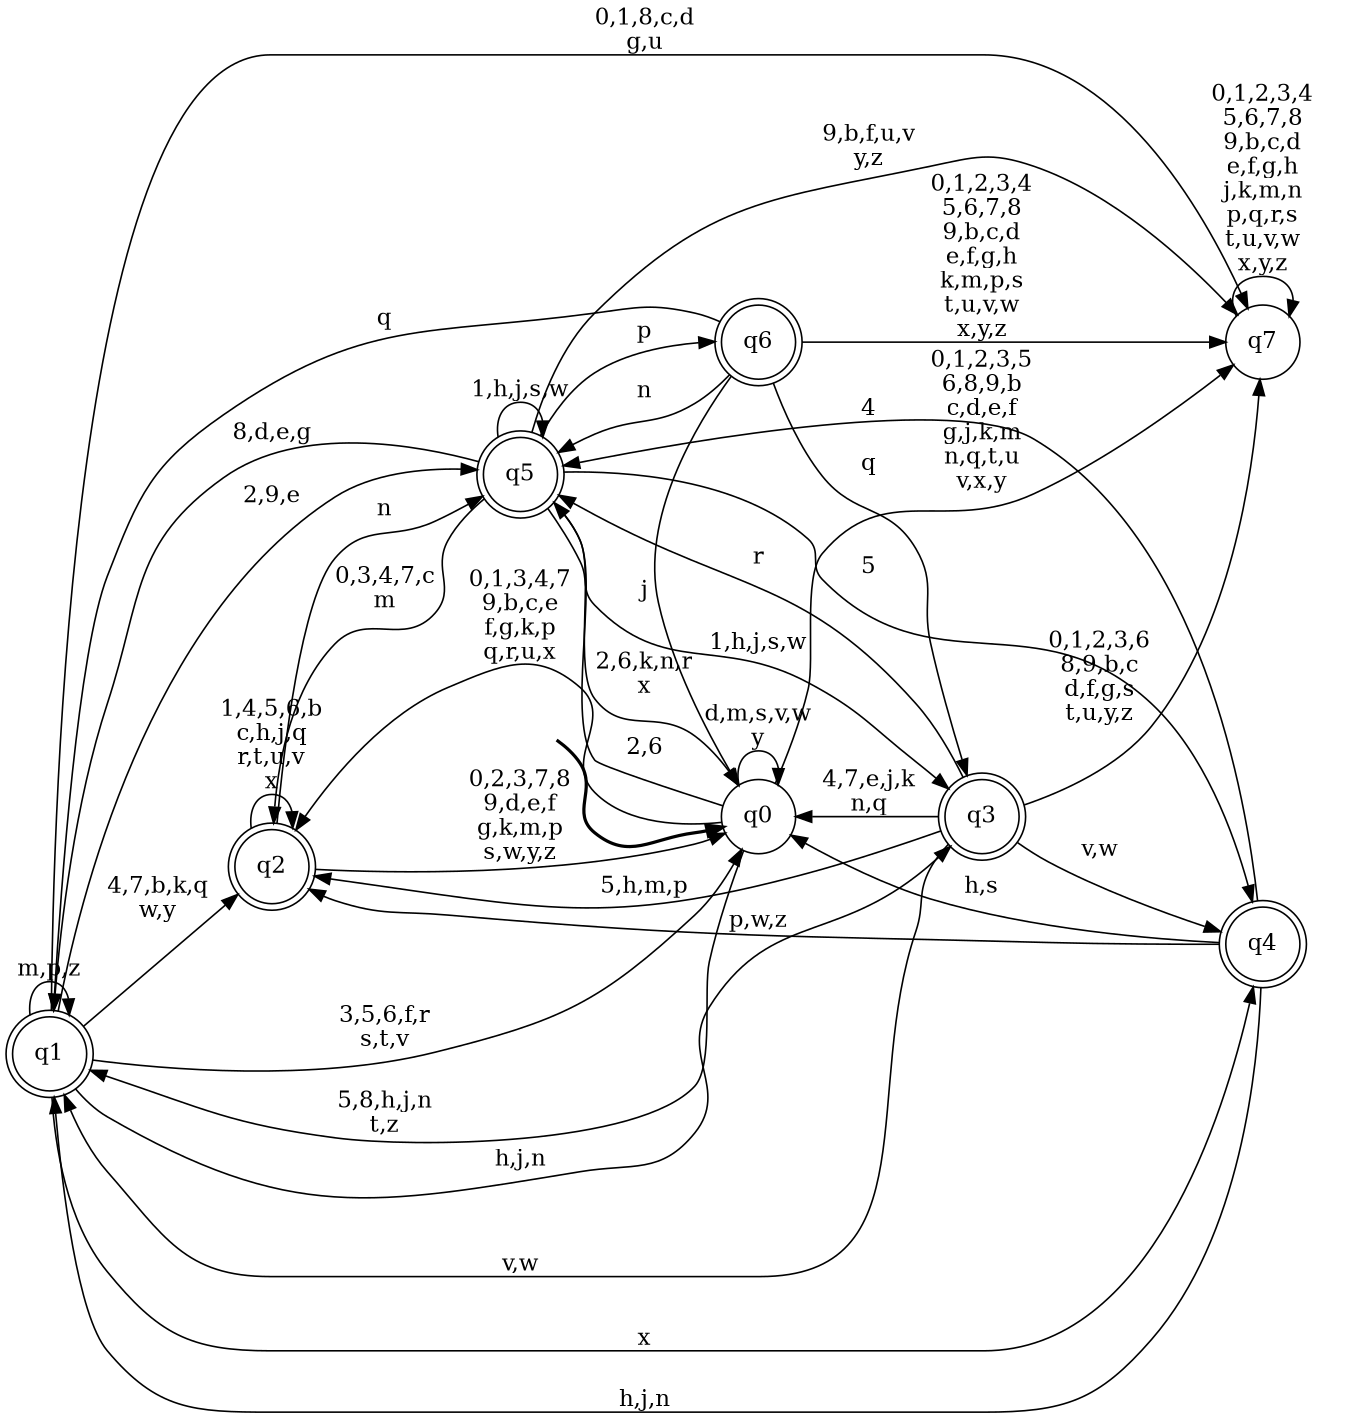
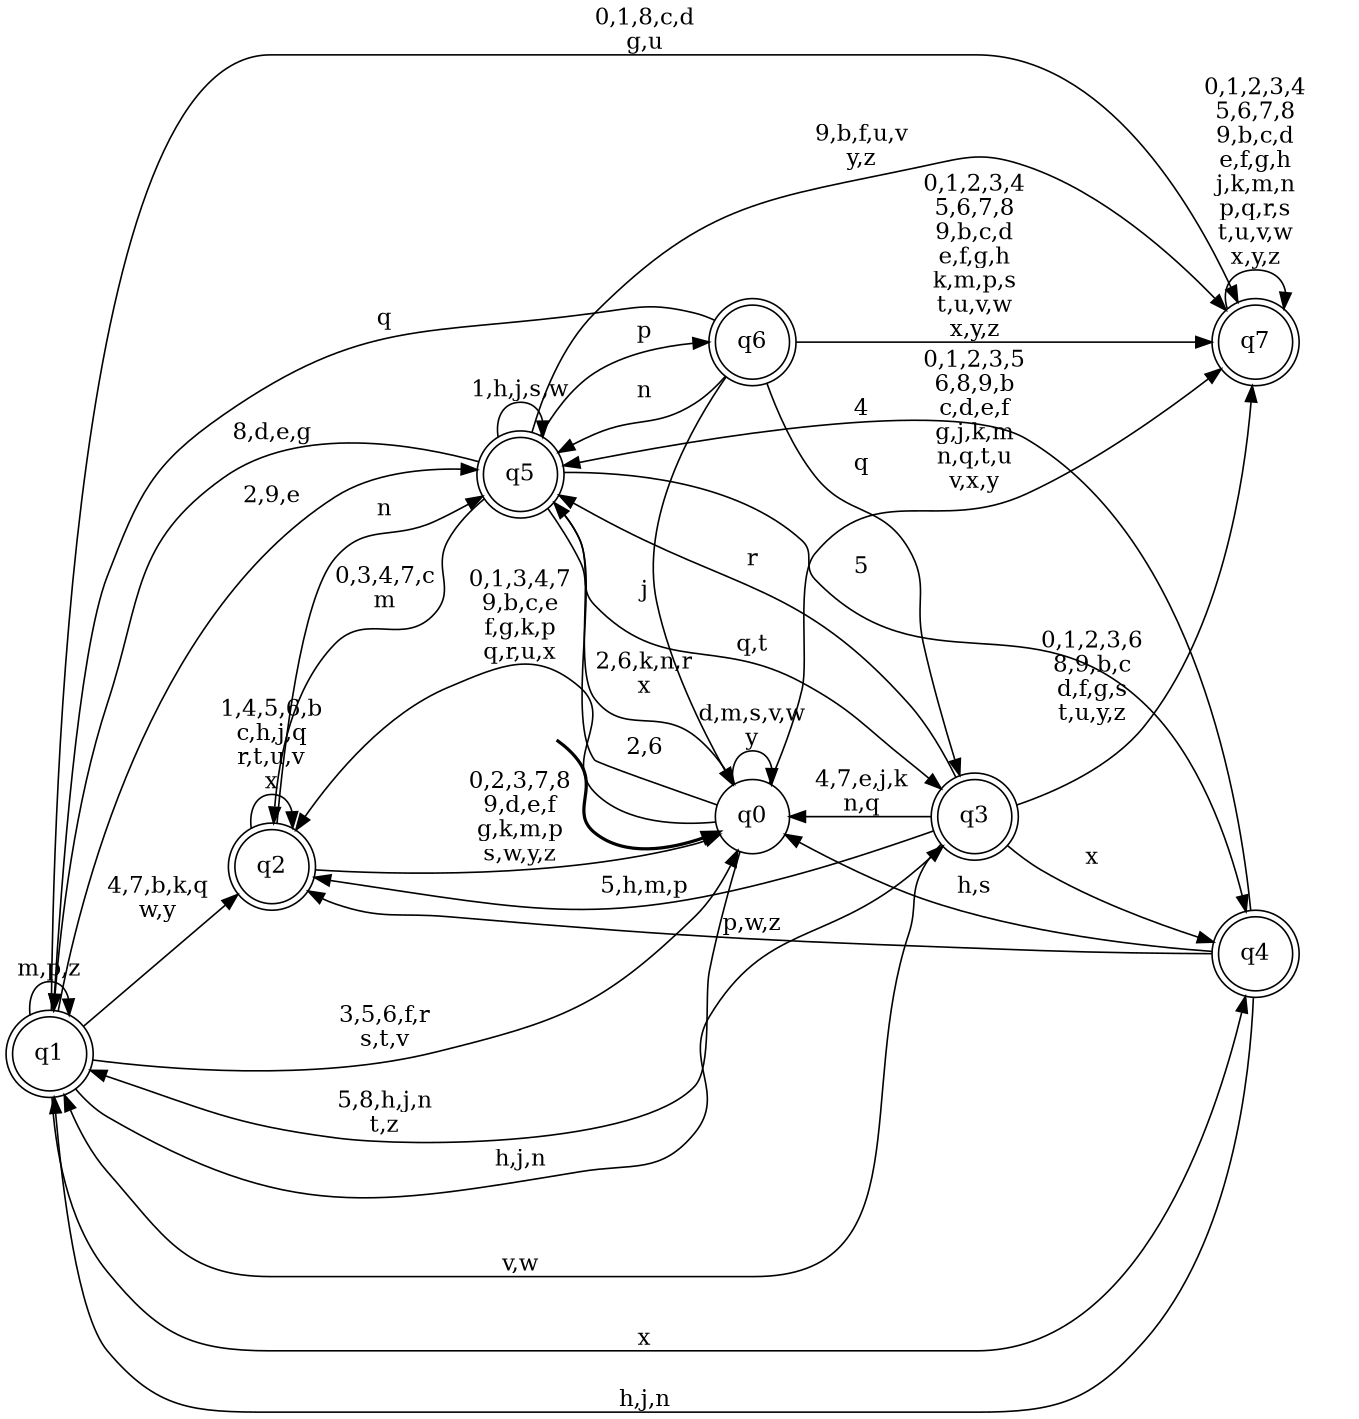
(1263, 342) -> (1256, 342)
(759, 643) -> (752, 645)
(1100, 850) -> (1093, 858)
